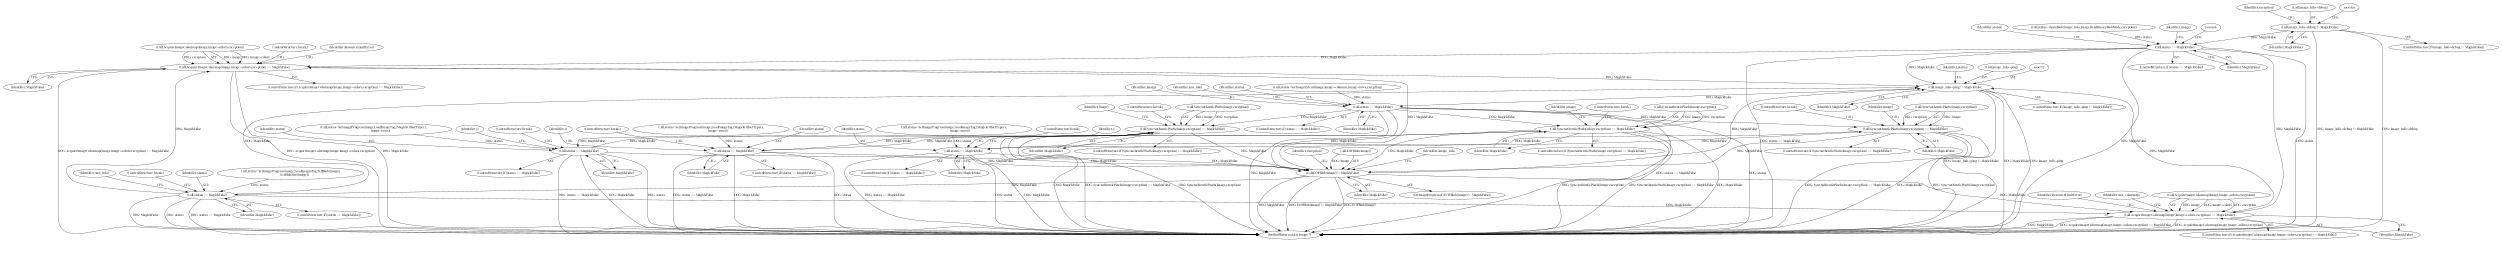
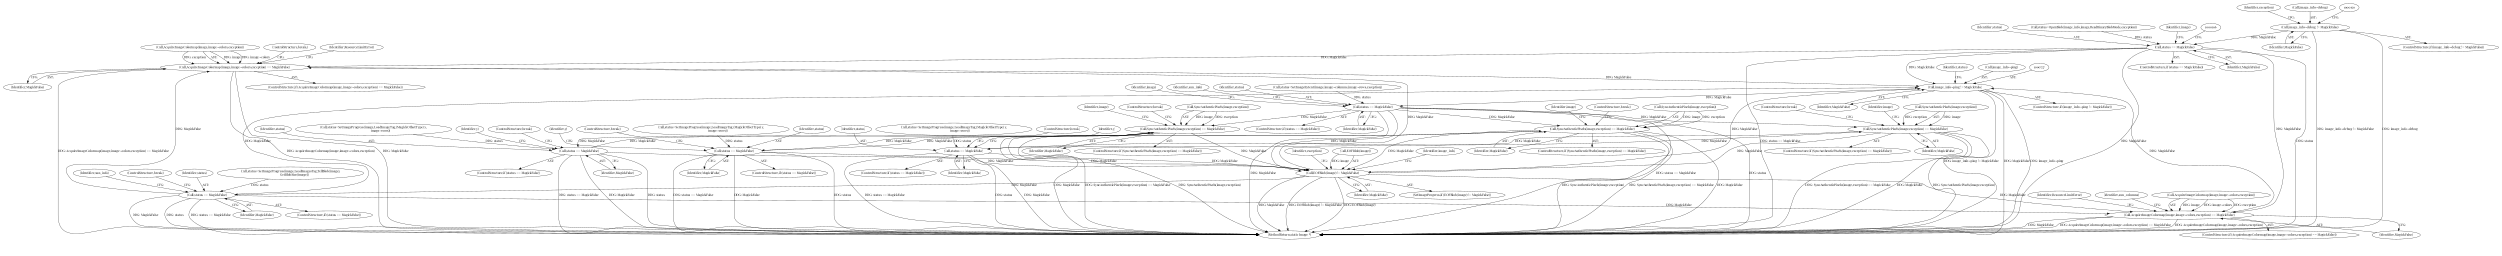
(2121, 195) -> (2121, 195)
